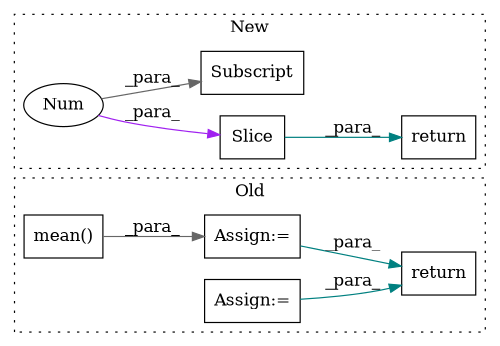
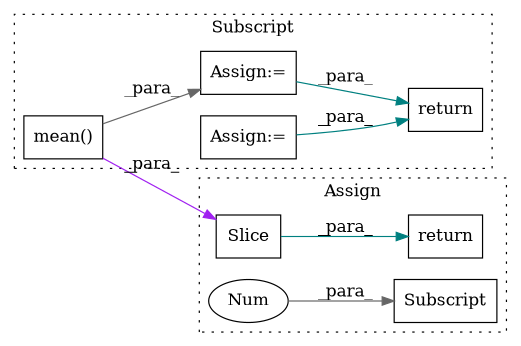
(250, 28) -> (353, 192)
(153, 127) -> (154, 186)
(250, 192) -> (253, 28)
